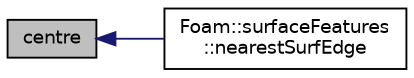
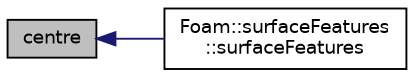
(285, 39) -> (285, 39)
